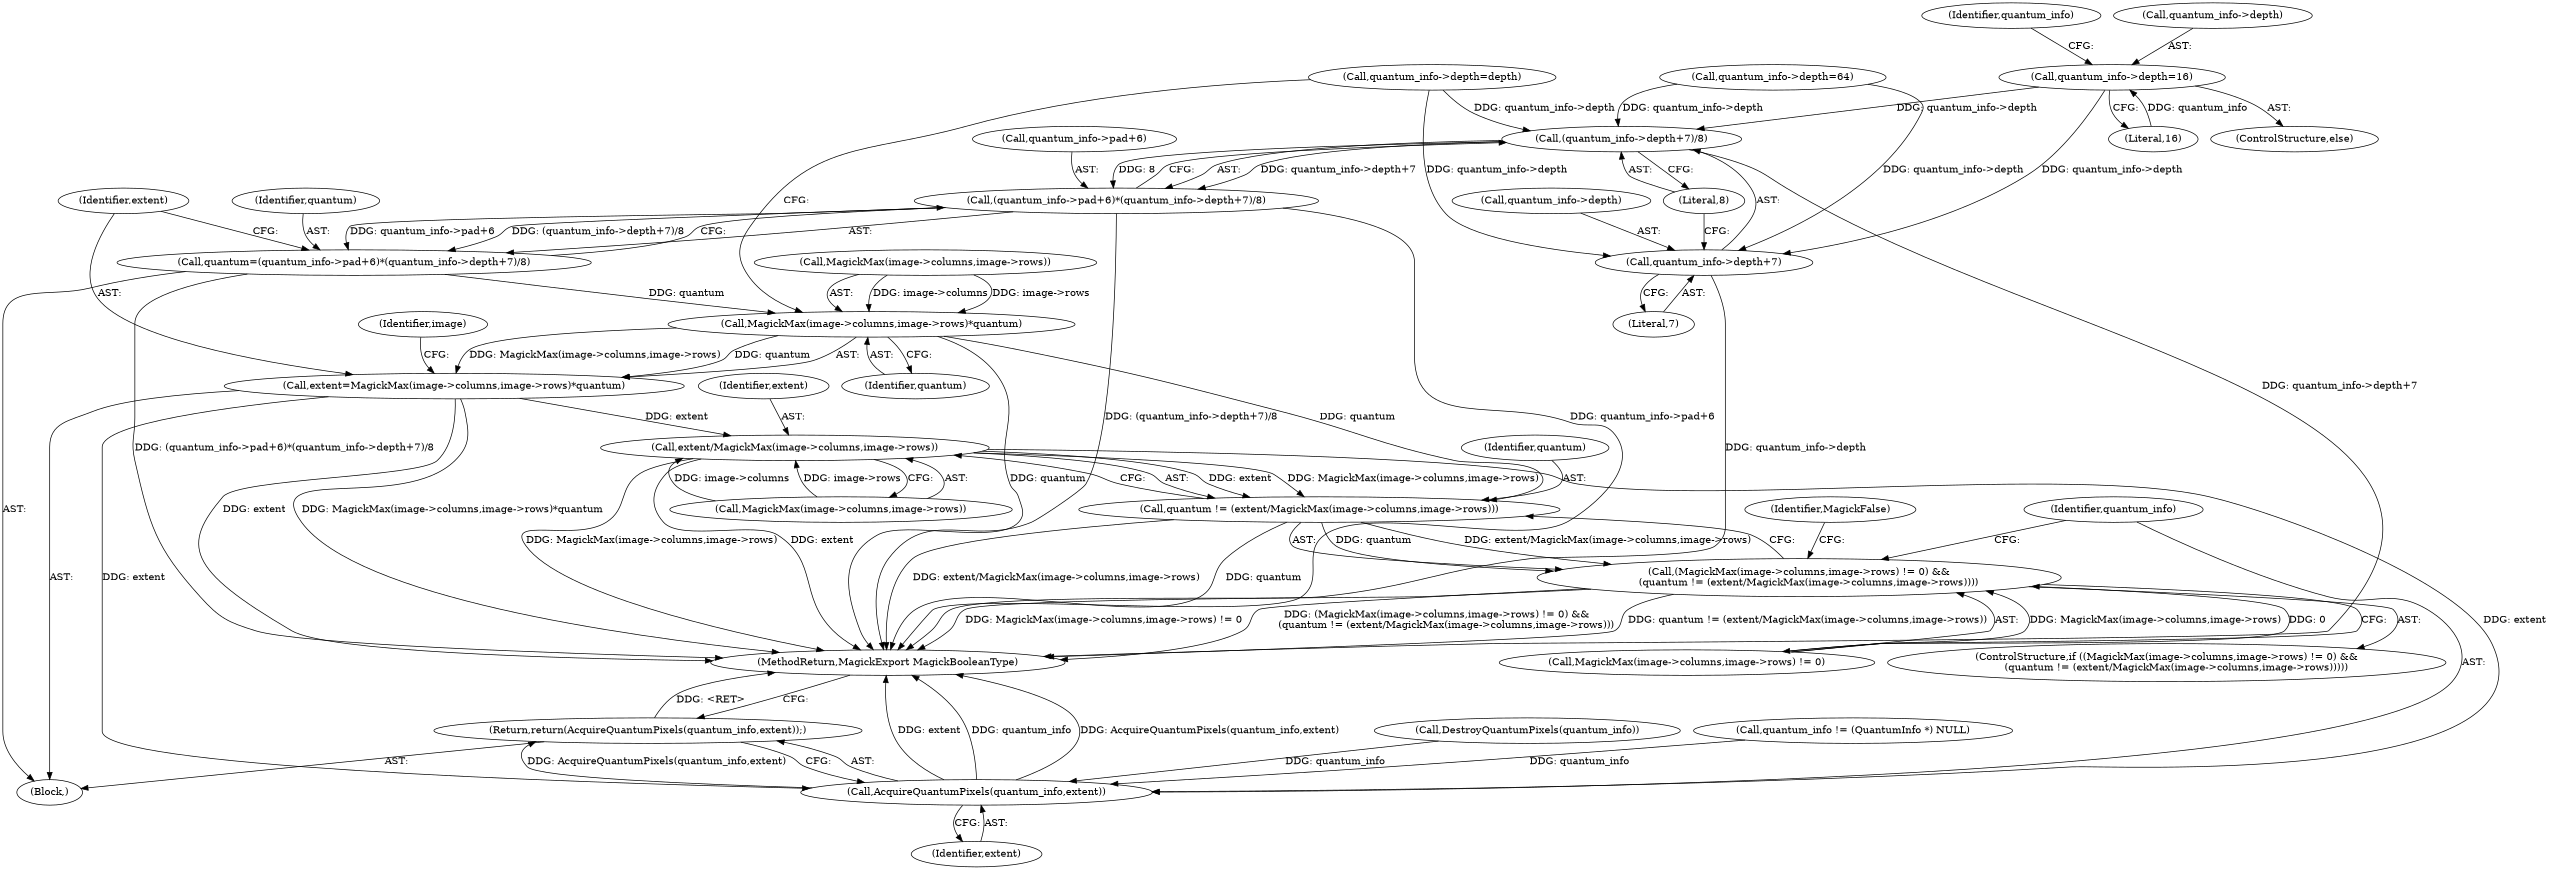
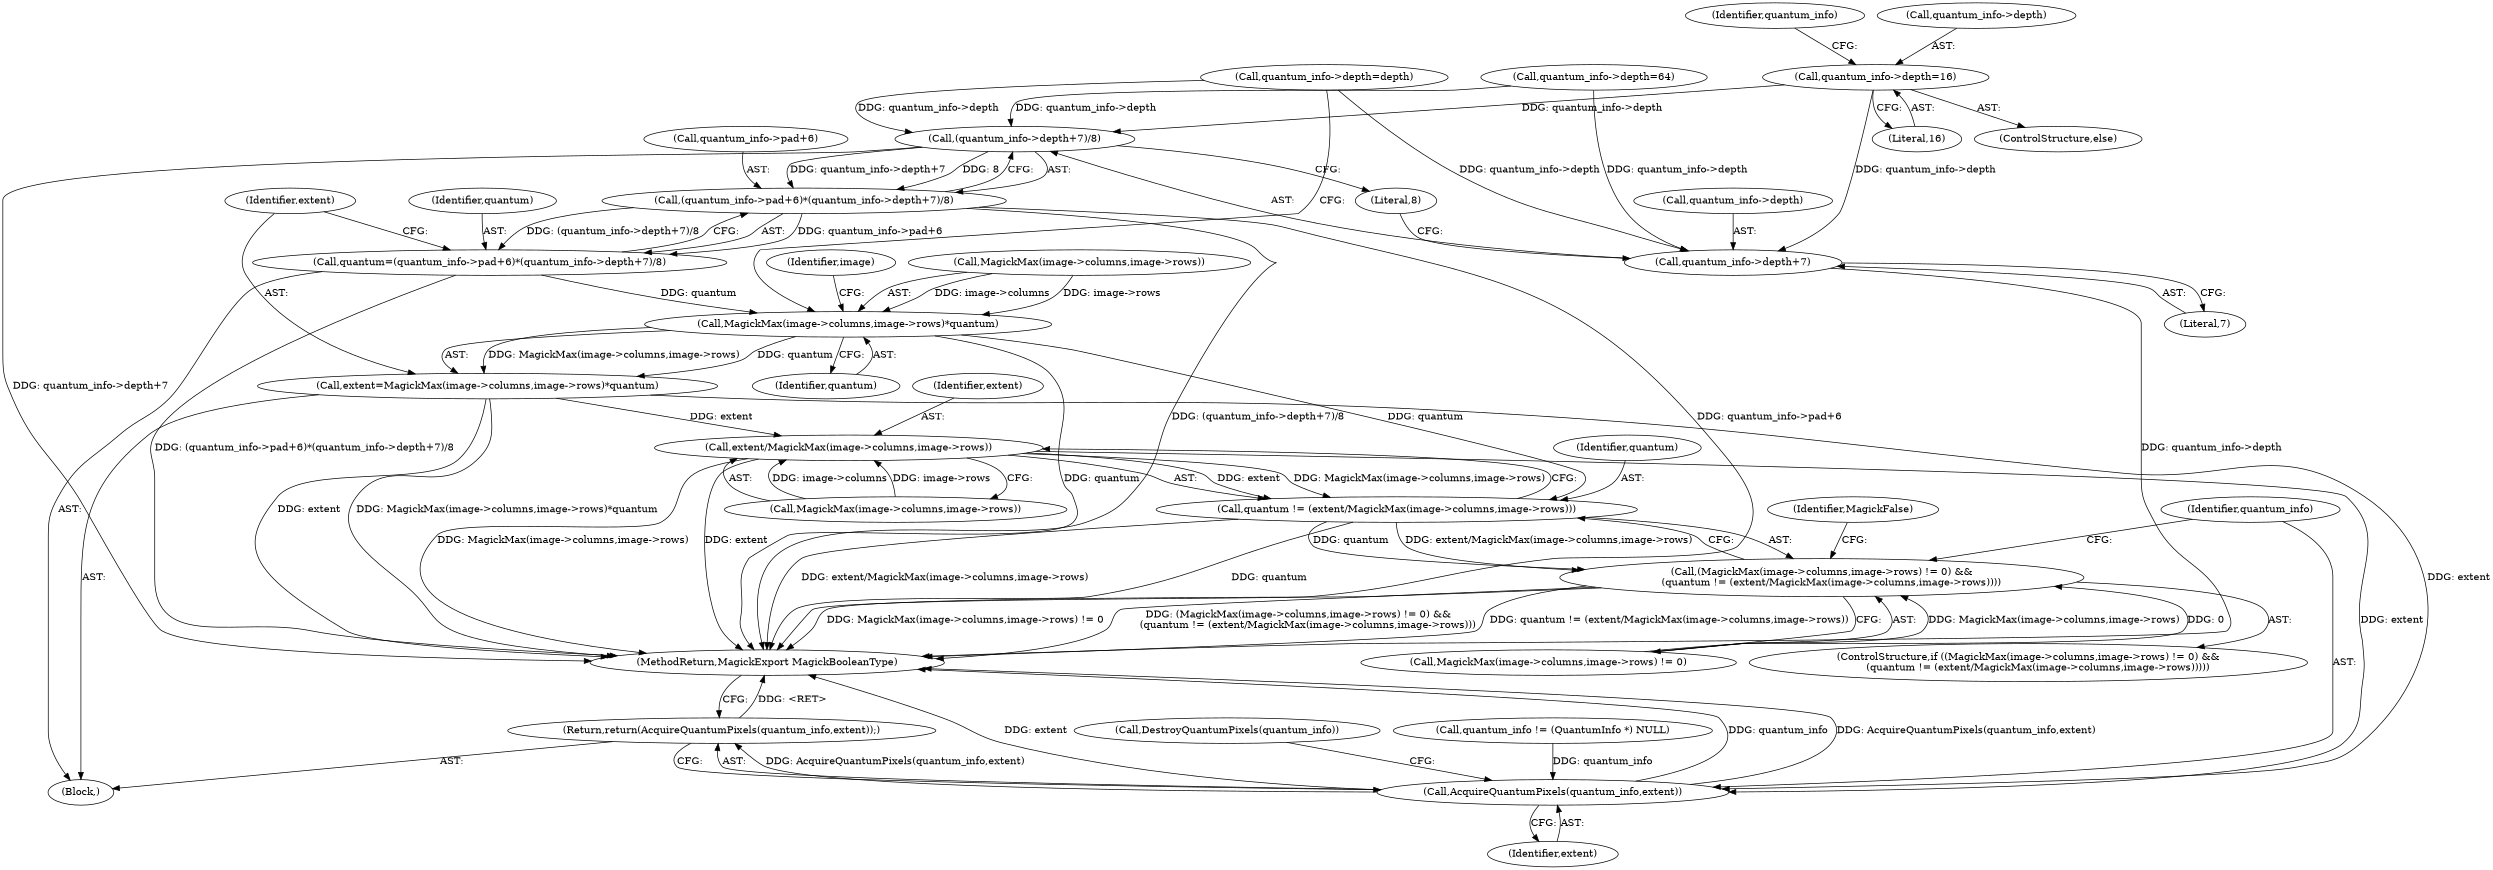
(2198, 108) -> (1925, 108)
(1643, 182) -> none
(421, 354) -> (837, 290)
(1335, 762) -> (1424, 762)
